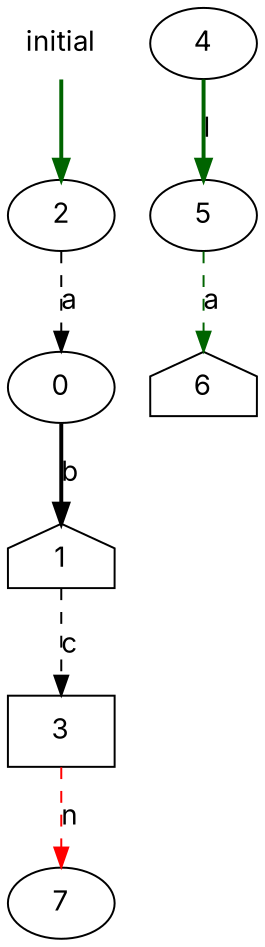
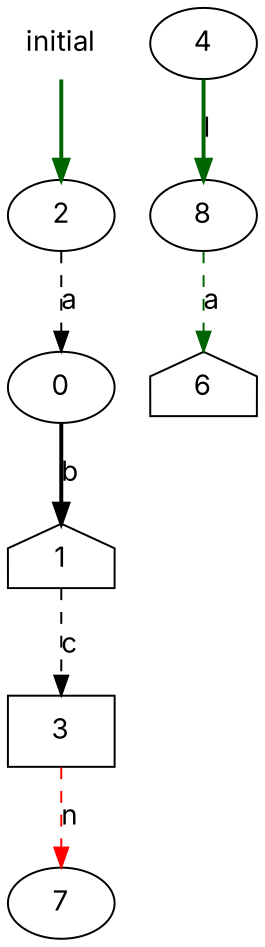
(204, 215) -> (204, 215)
